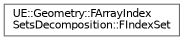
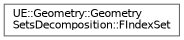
(92, 20) -> (92, 20)
